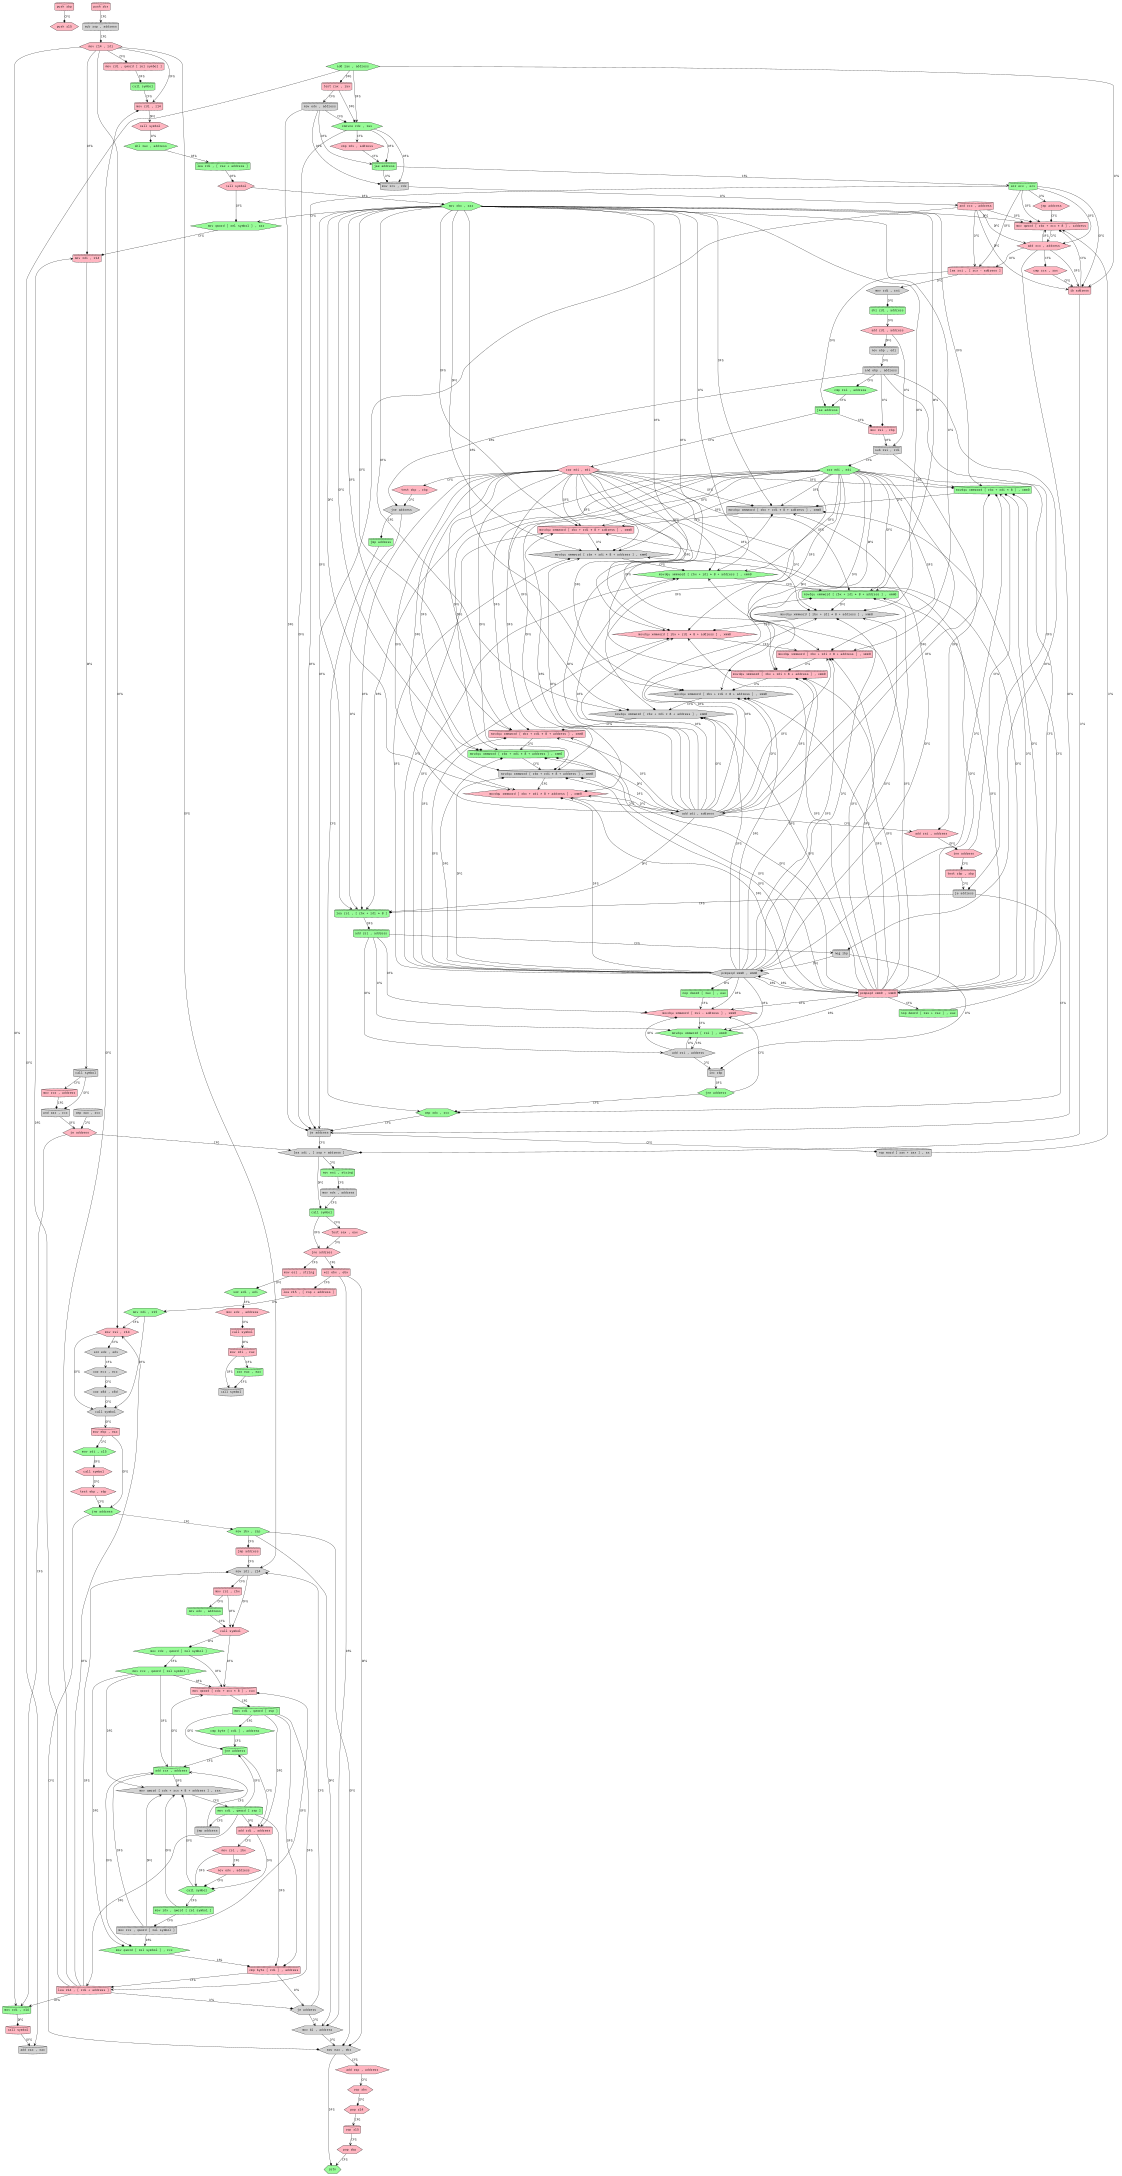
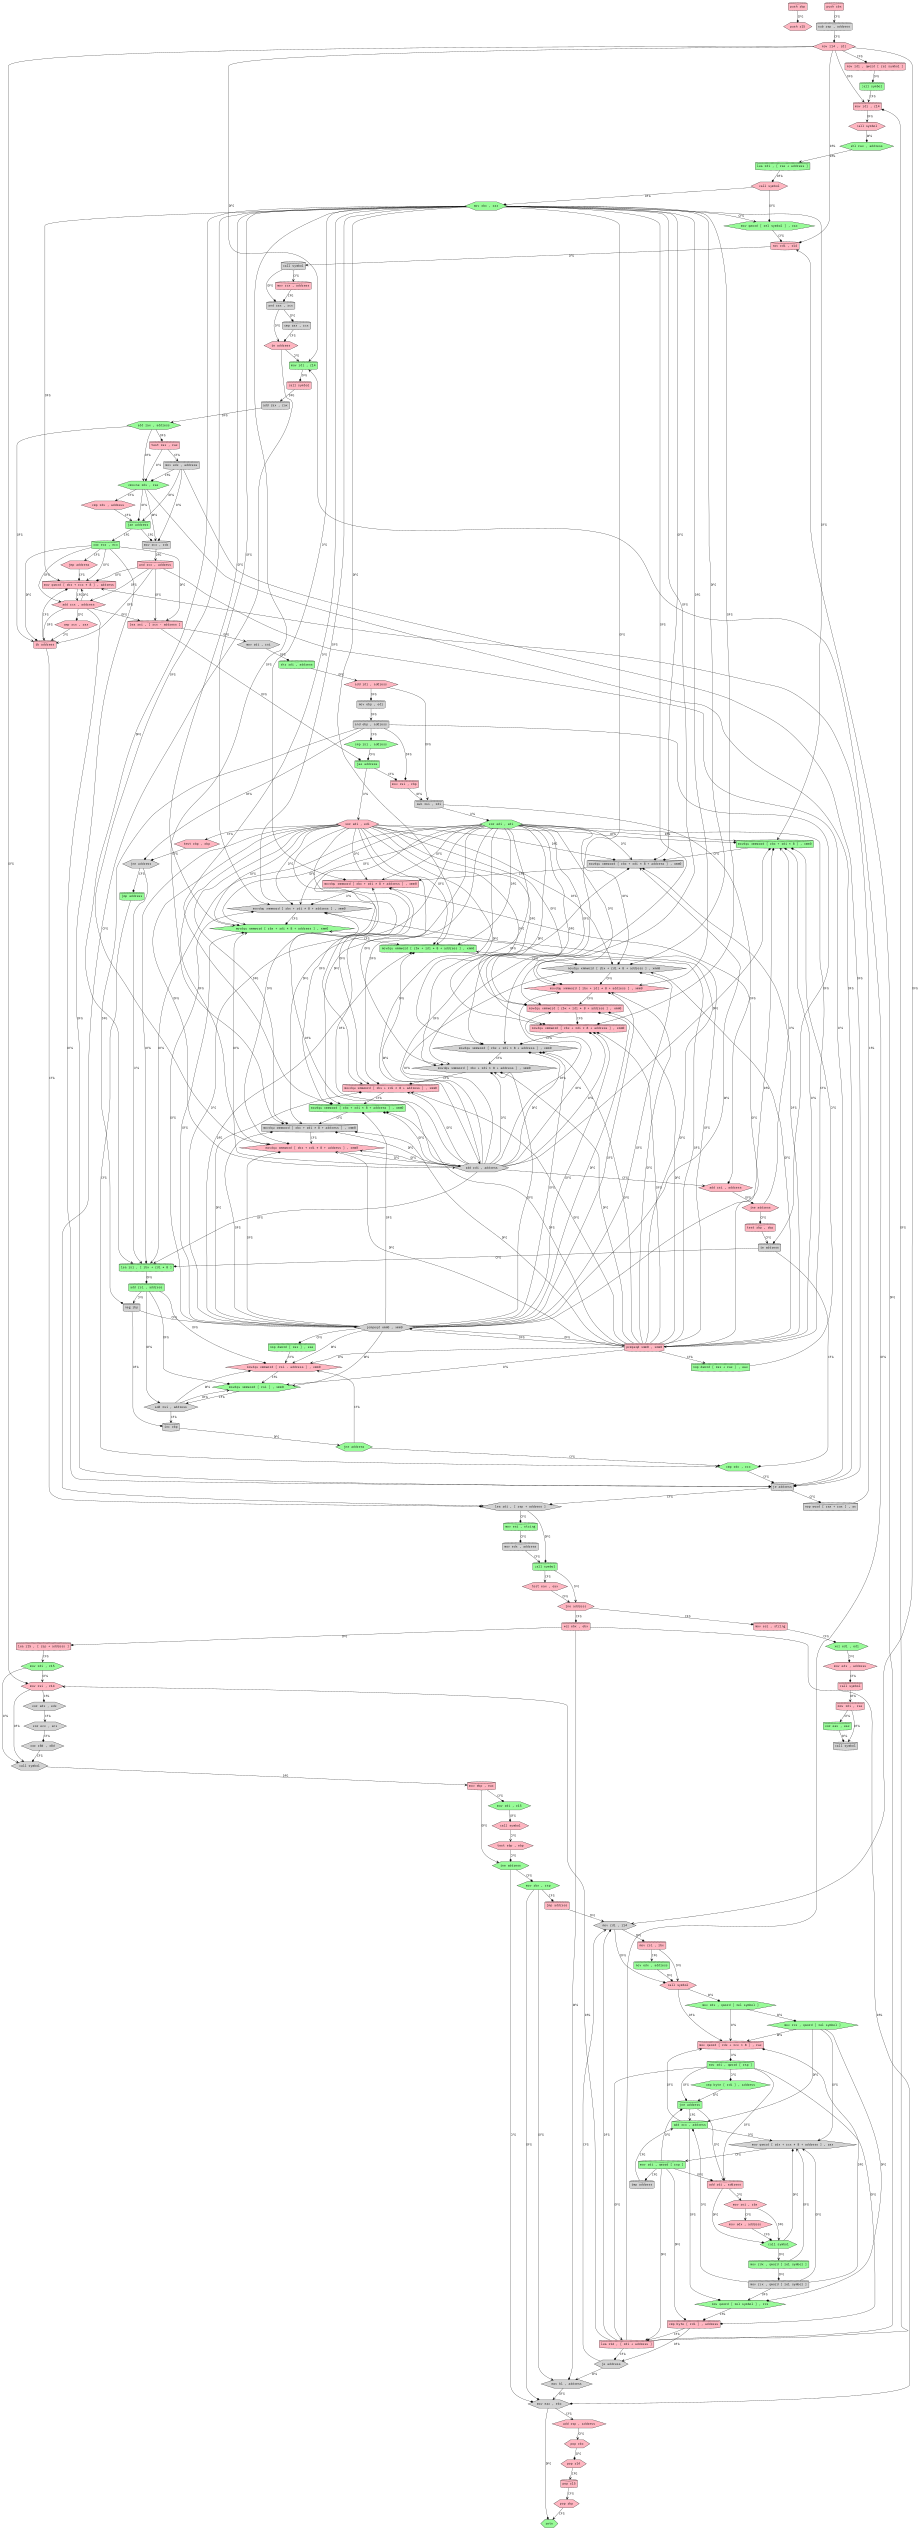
none -> (288, 315)
(27, 960) -> (217, 415)
